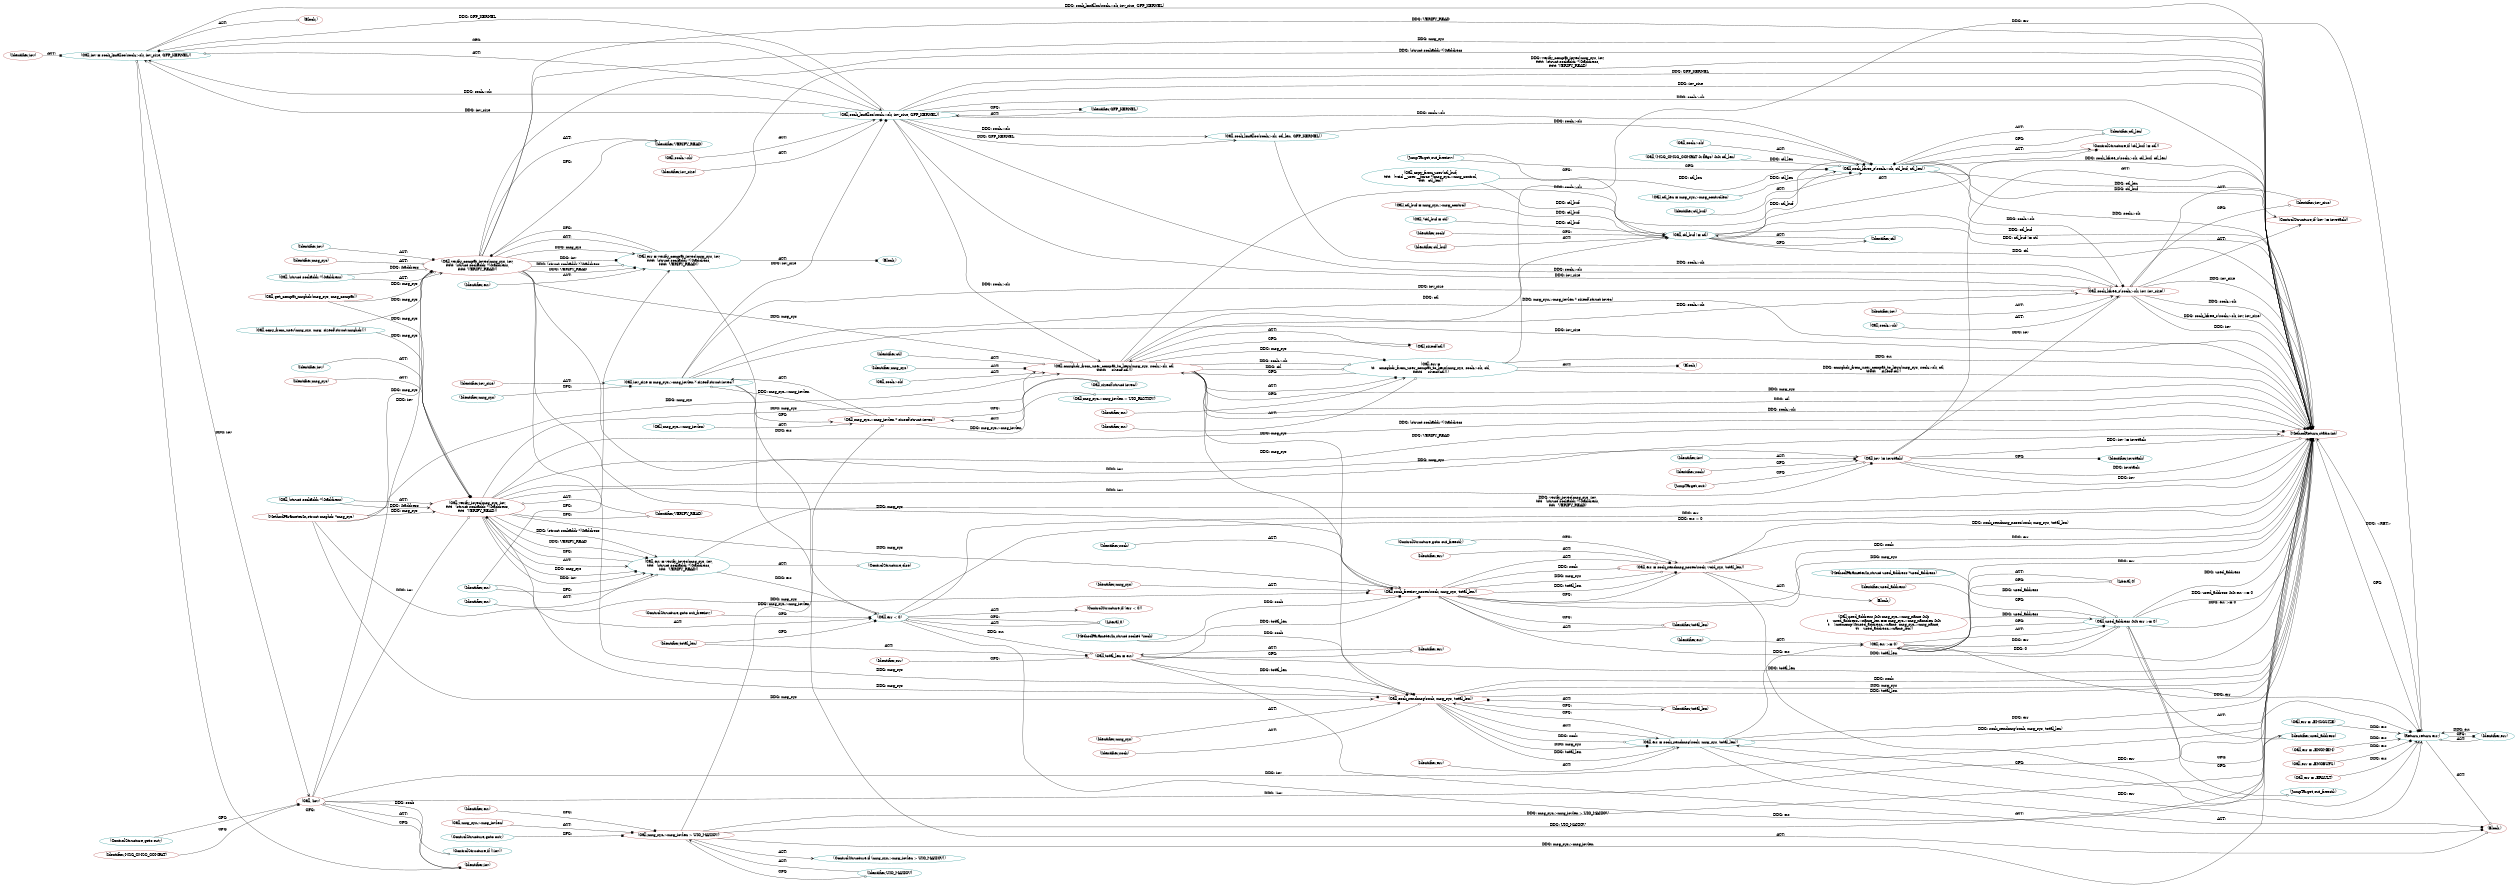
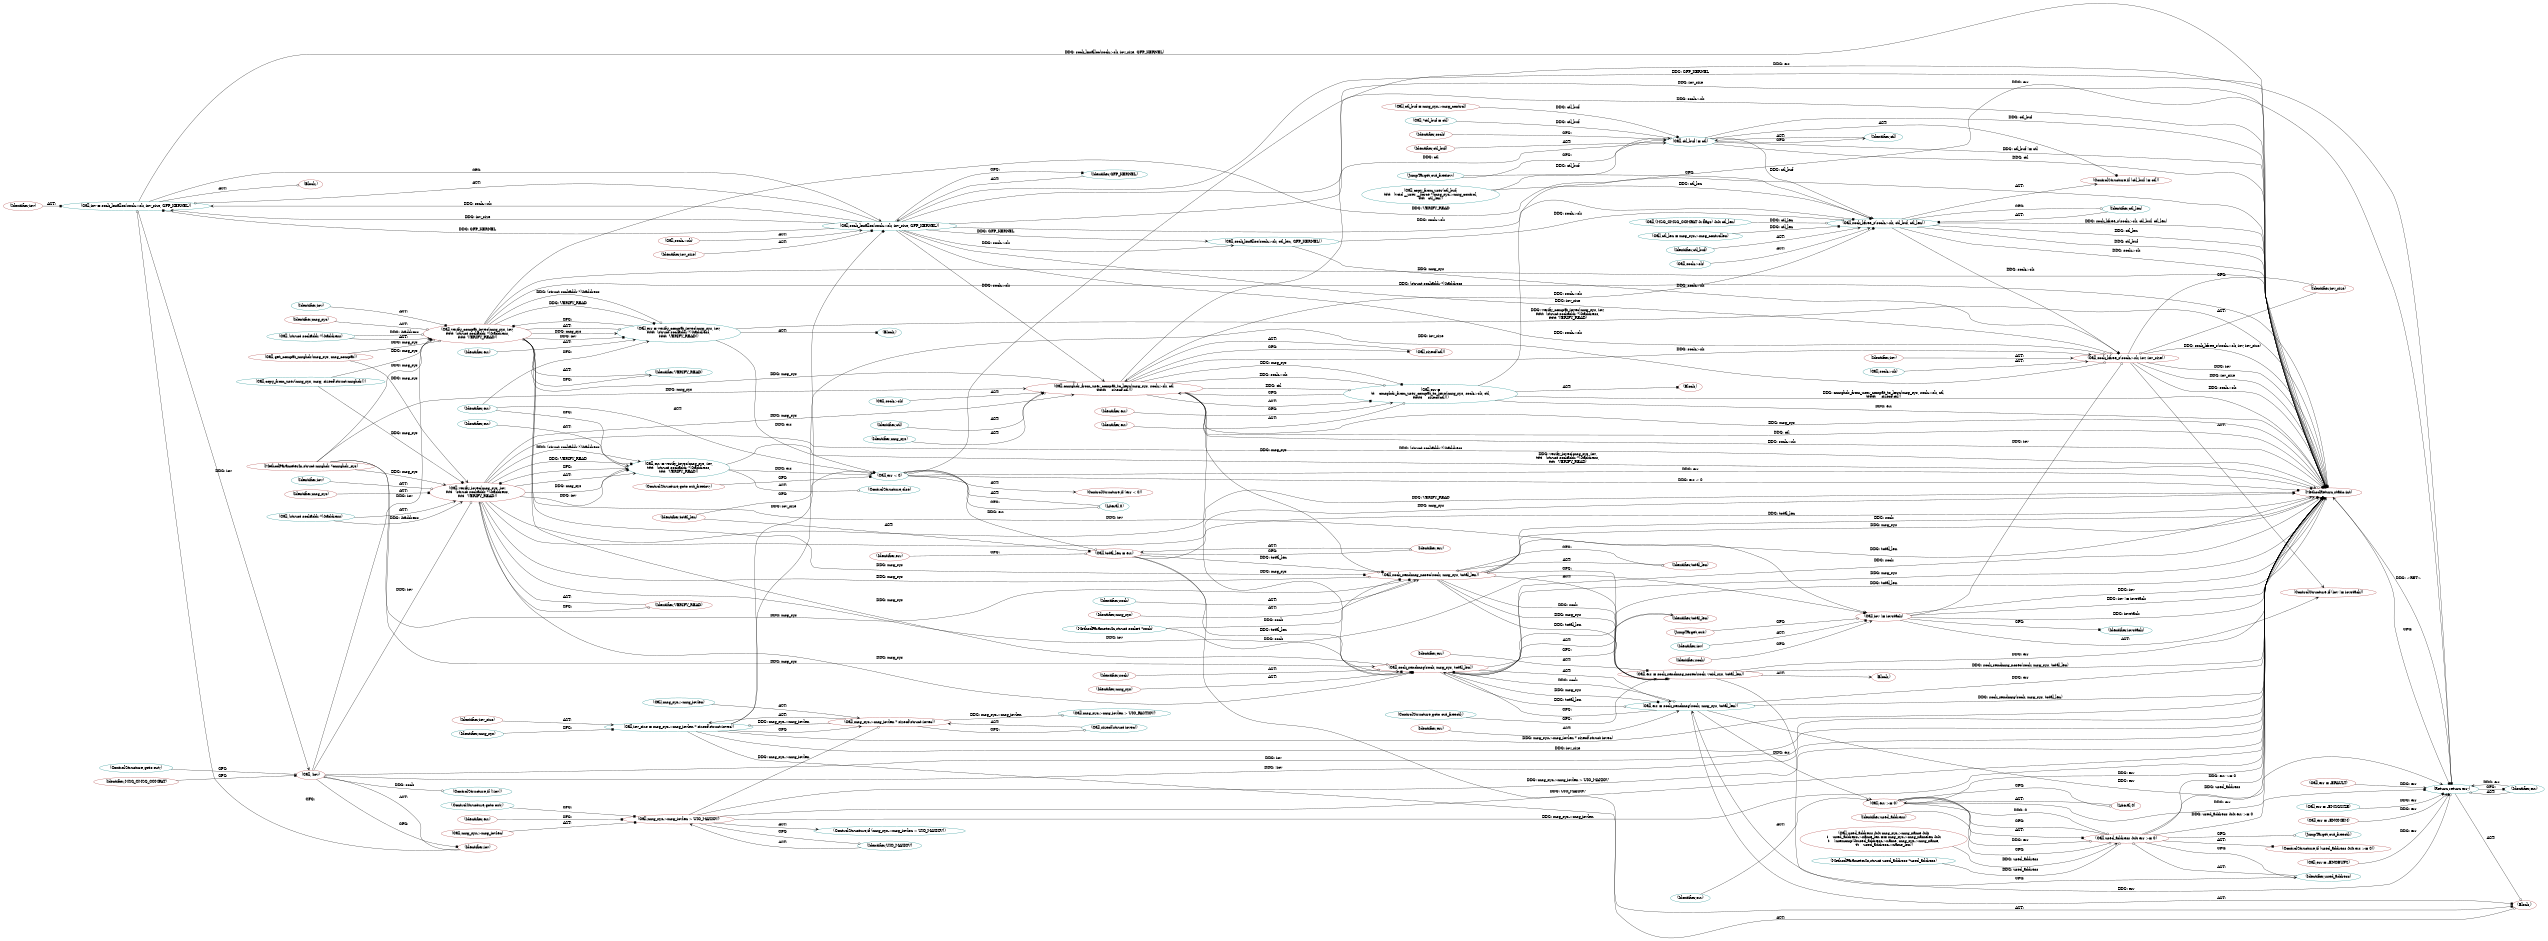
(311, 517) -> (311, 466)
(1431, 592) -> (1431, 575)
(2126, 622) -> (2126, 838)
(2368, 729) -> (2401, 806)
(2031, 753) -> (2033, 890)
none -> (2328, 849)
